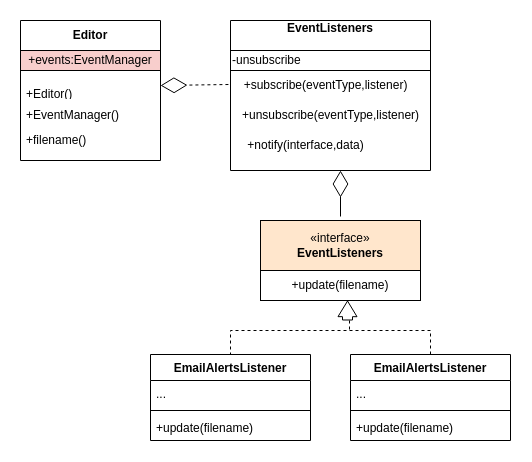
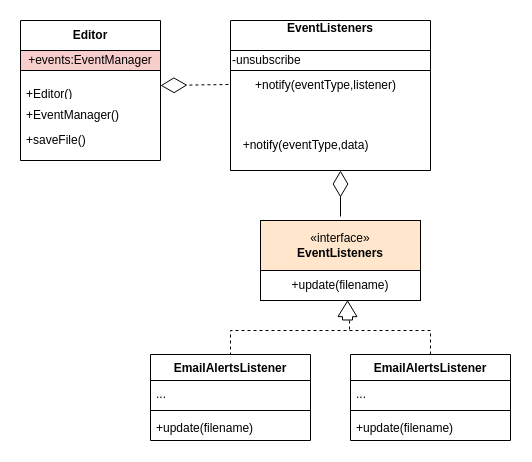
(326, 86) -> (326, 86)
(331, 116) -> none
(60, 146) -> (60, 146)
(306, 146) -> (306, 146)
